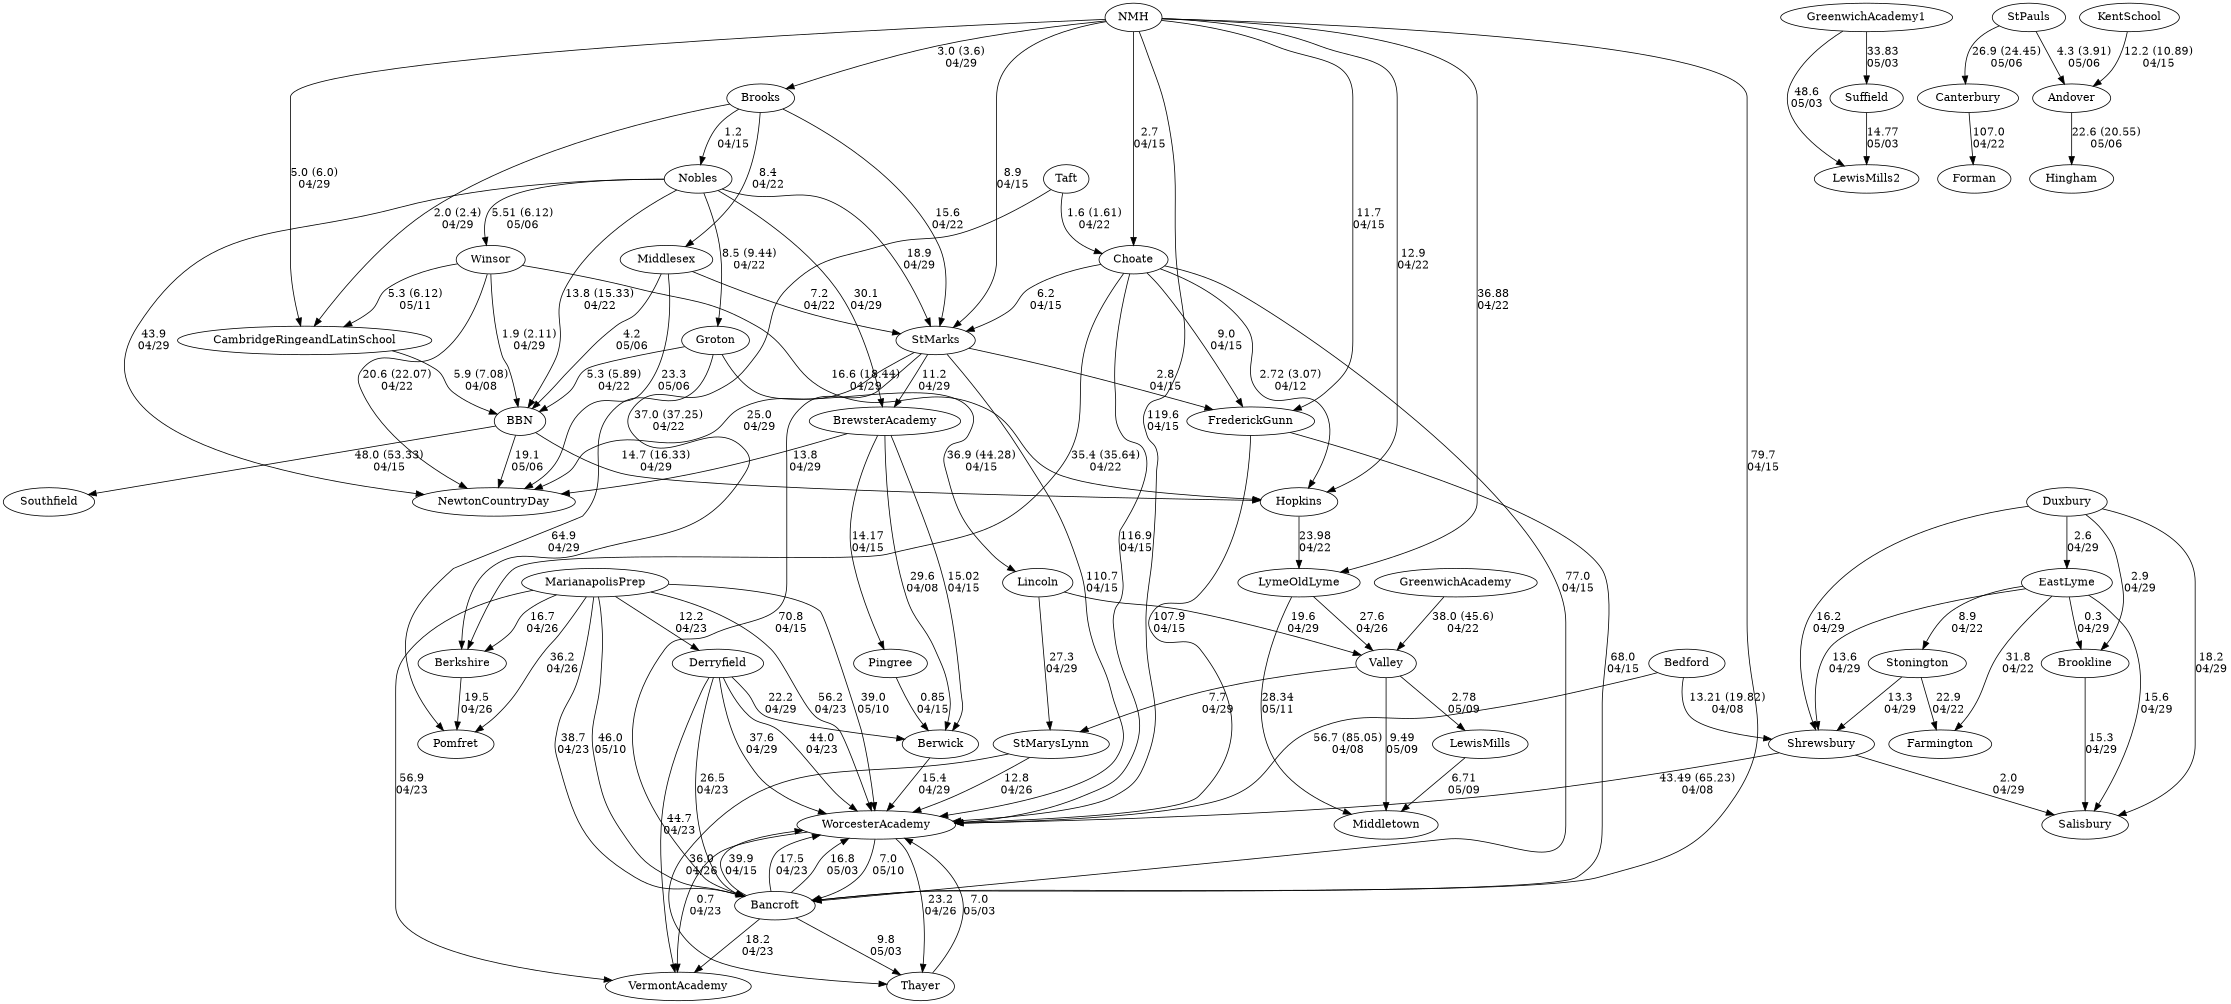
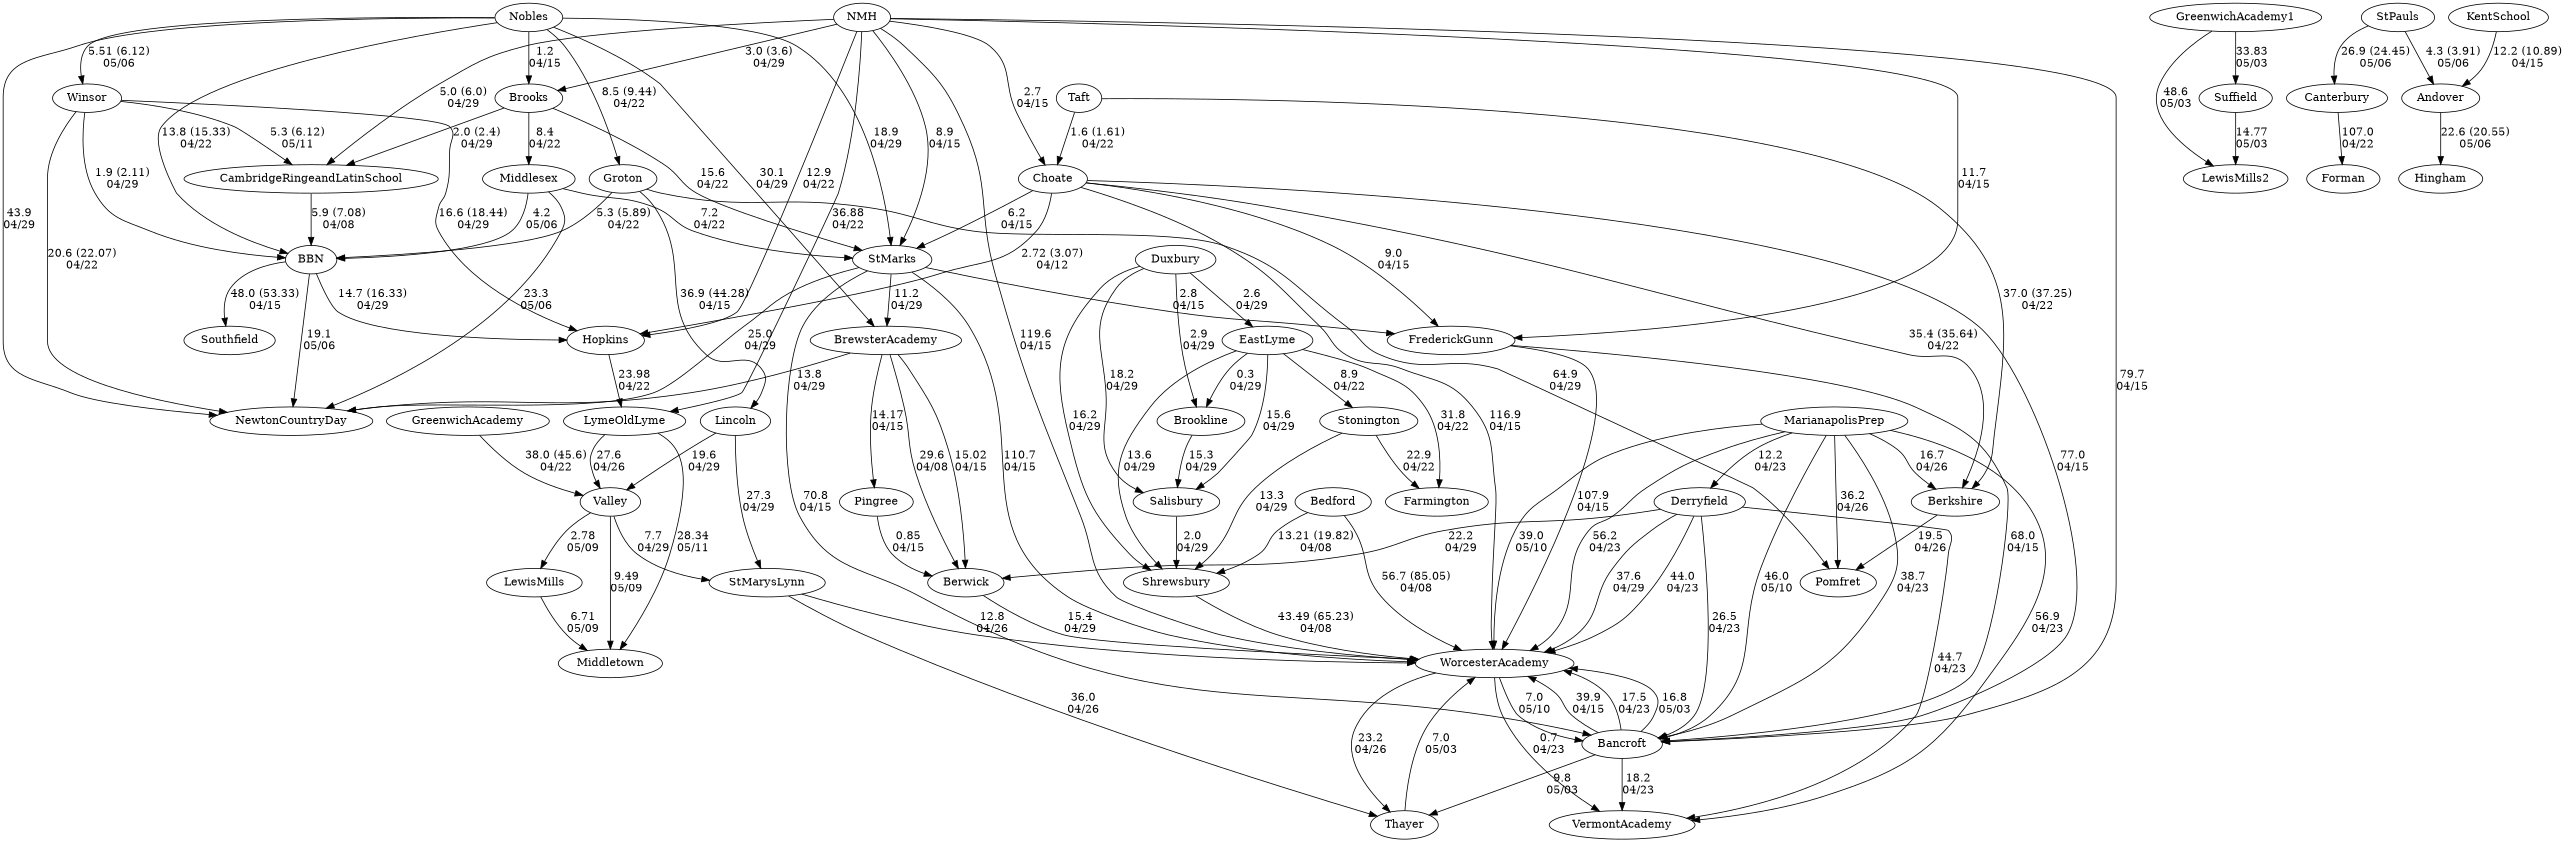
(715, 129) -> (529, 54)
(1951, 784) -> (1176, 538)
